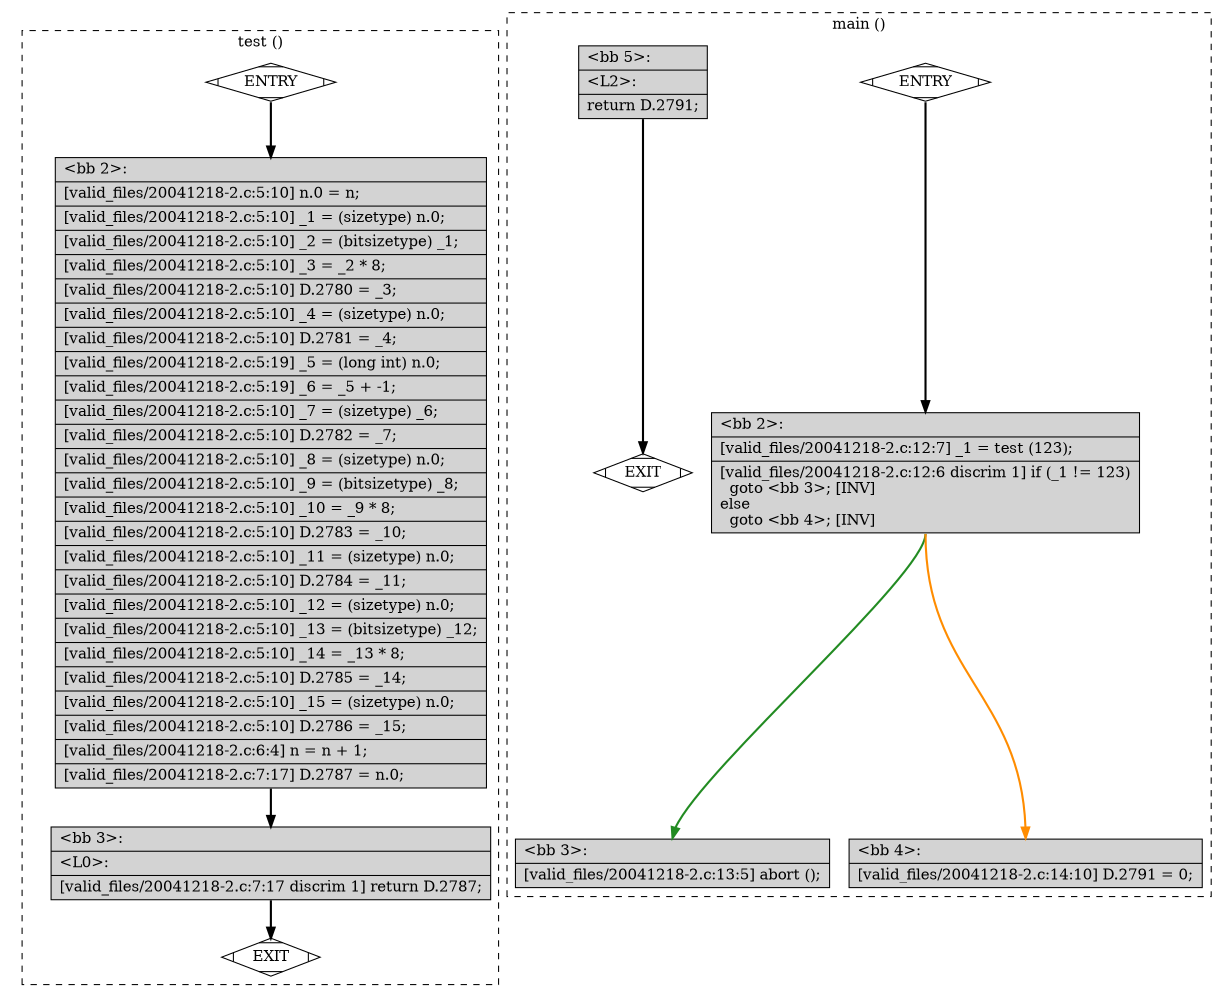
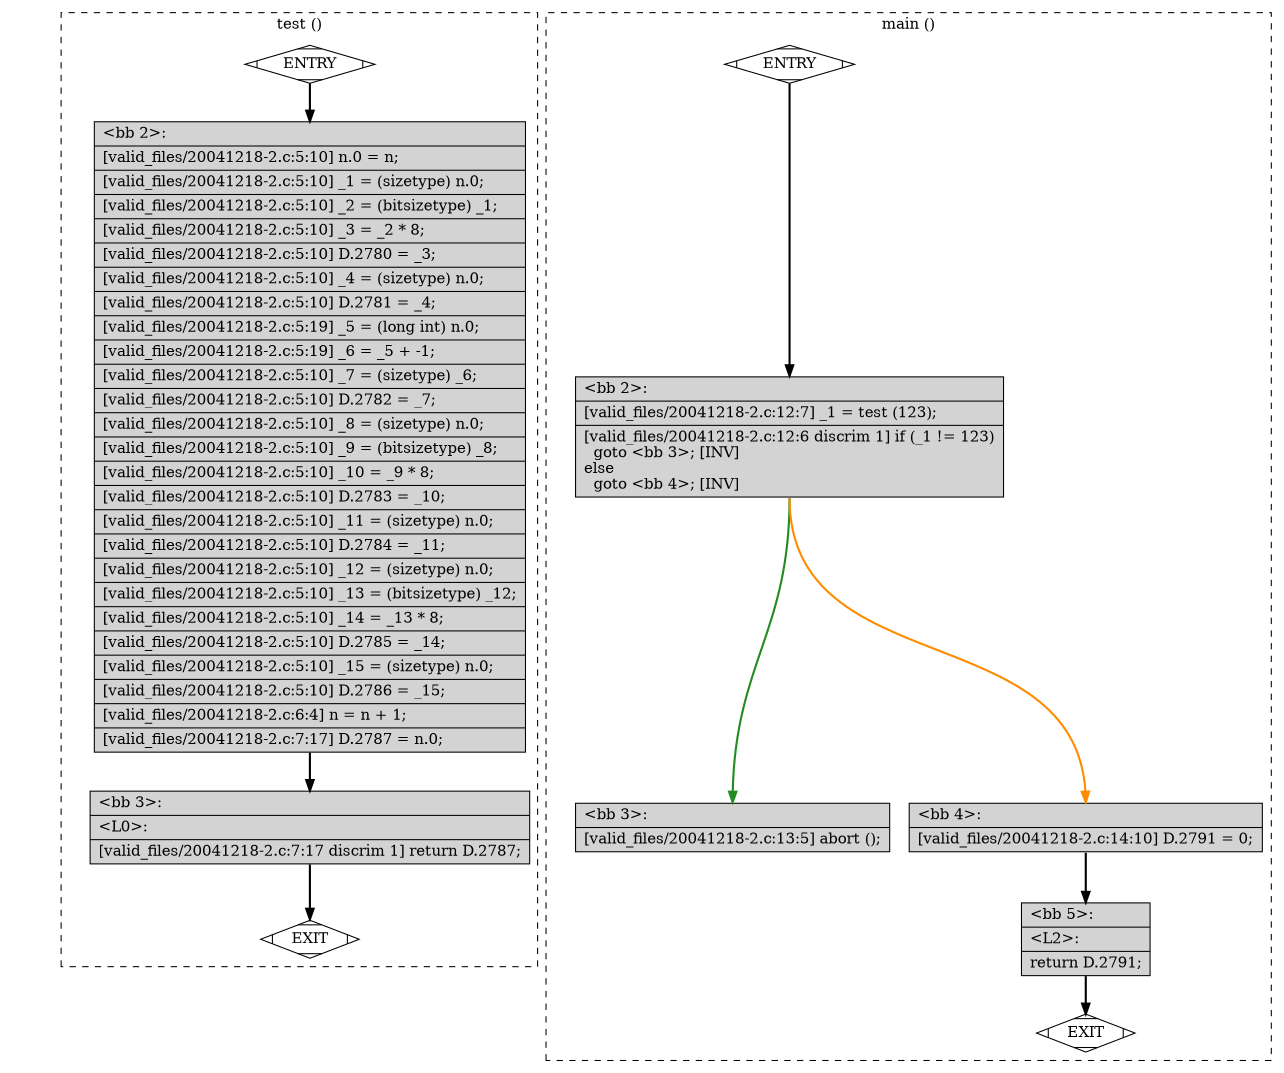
none -> (1086, 872)
